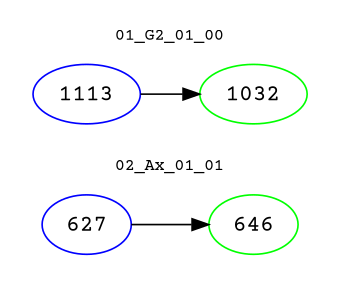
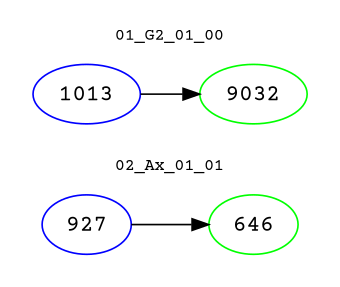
(87, 94) -> (87, 94)
(253, 94) -> (253, 94)
(87, 225) -> (87, 225)
